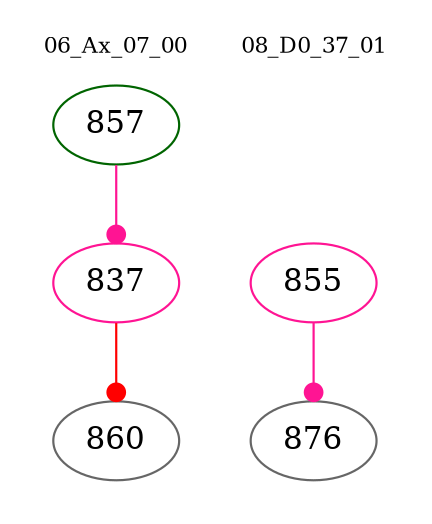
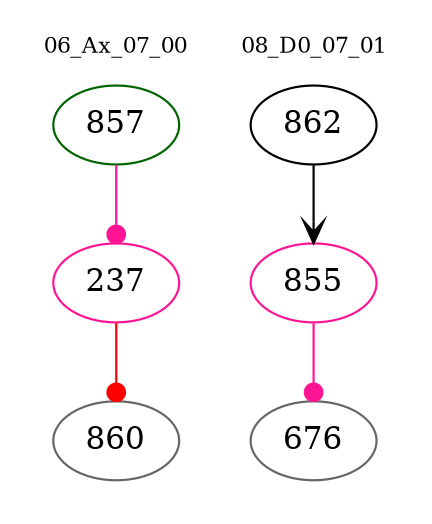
(315, 47) -> (315, 47)
none -> (314, 125)
(116, 283) -> (116, 283)
(314, 441) -> (314, 441)
